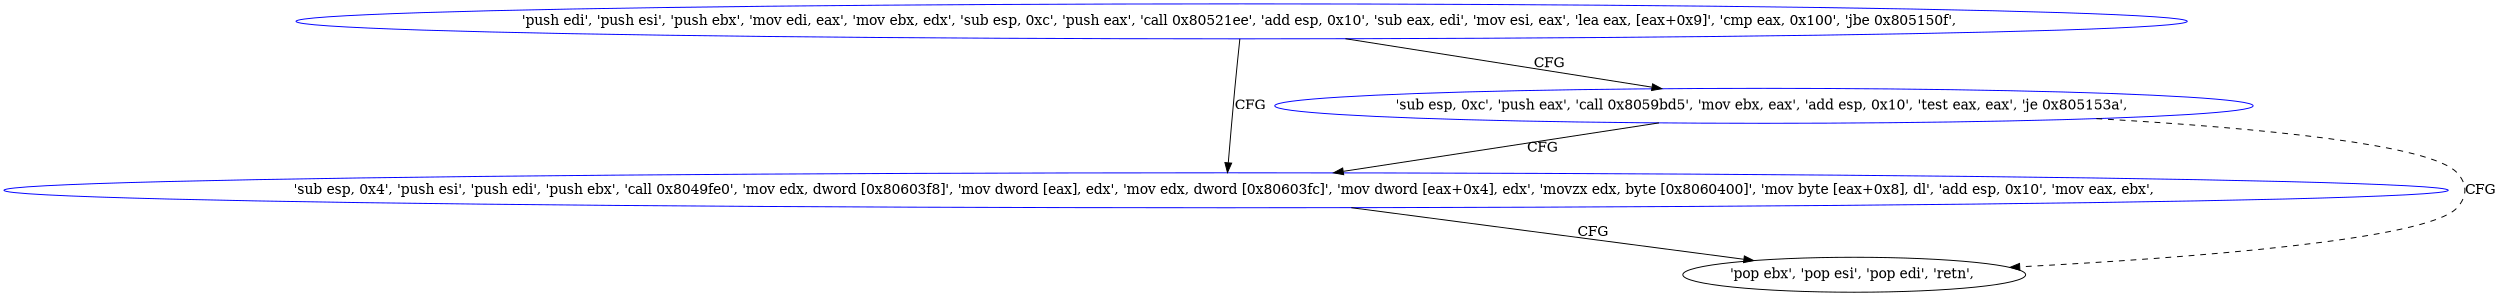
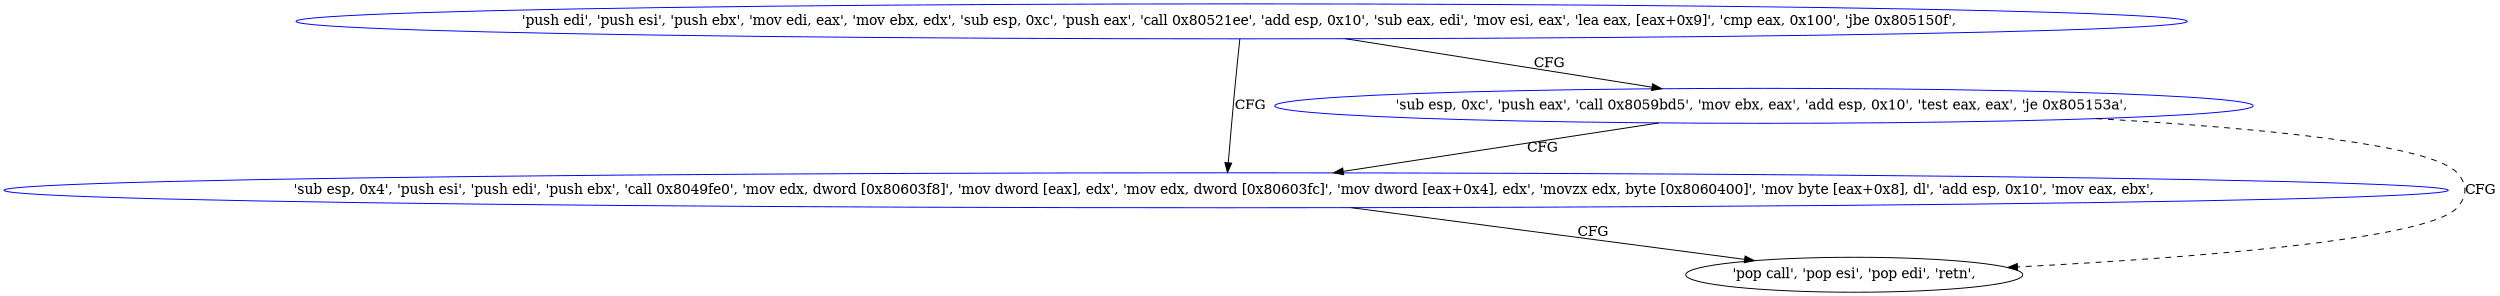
(1854, 275) -> (1854, 275)
